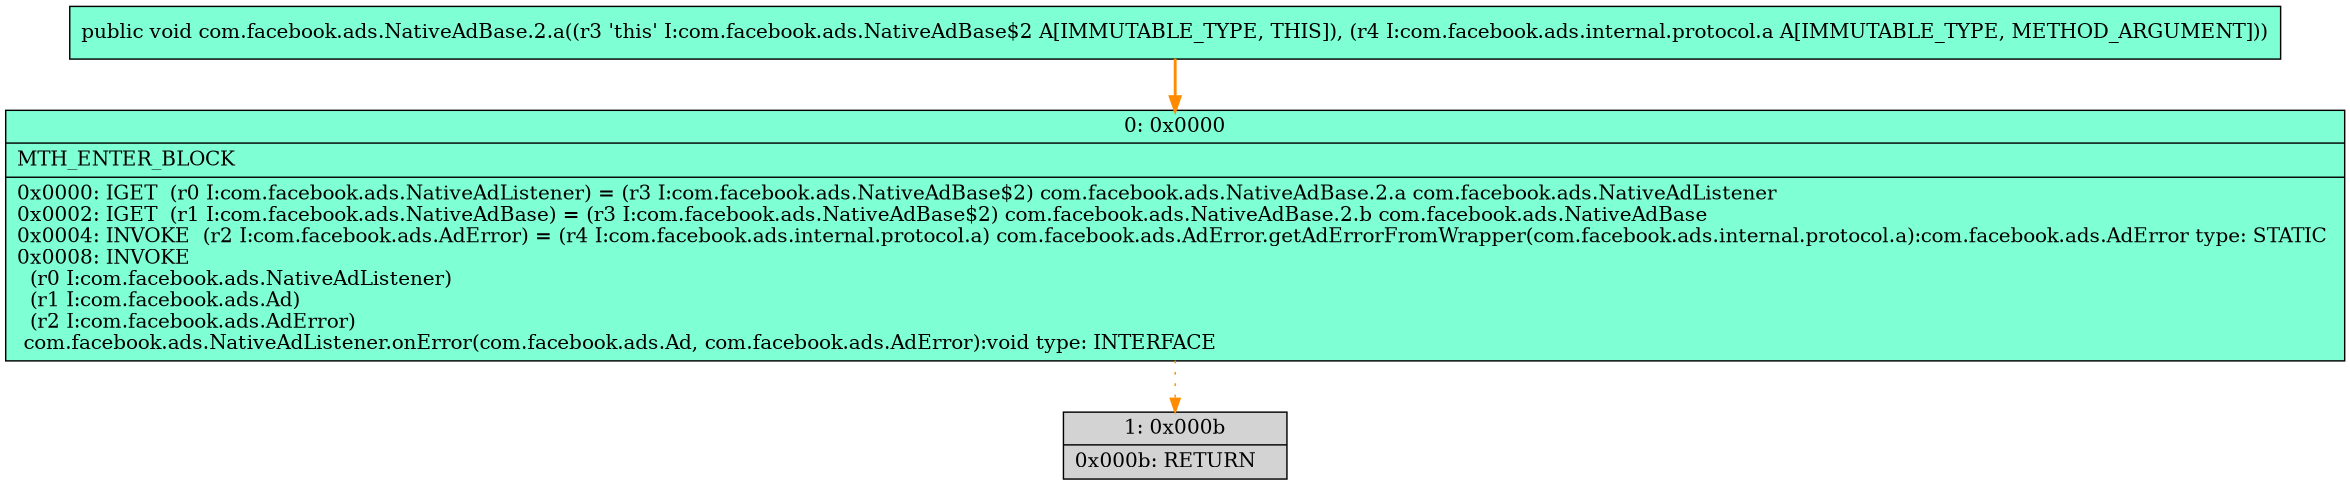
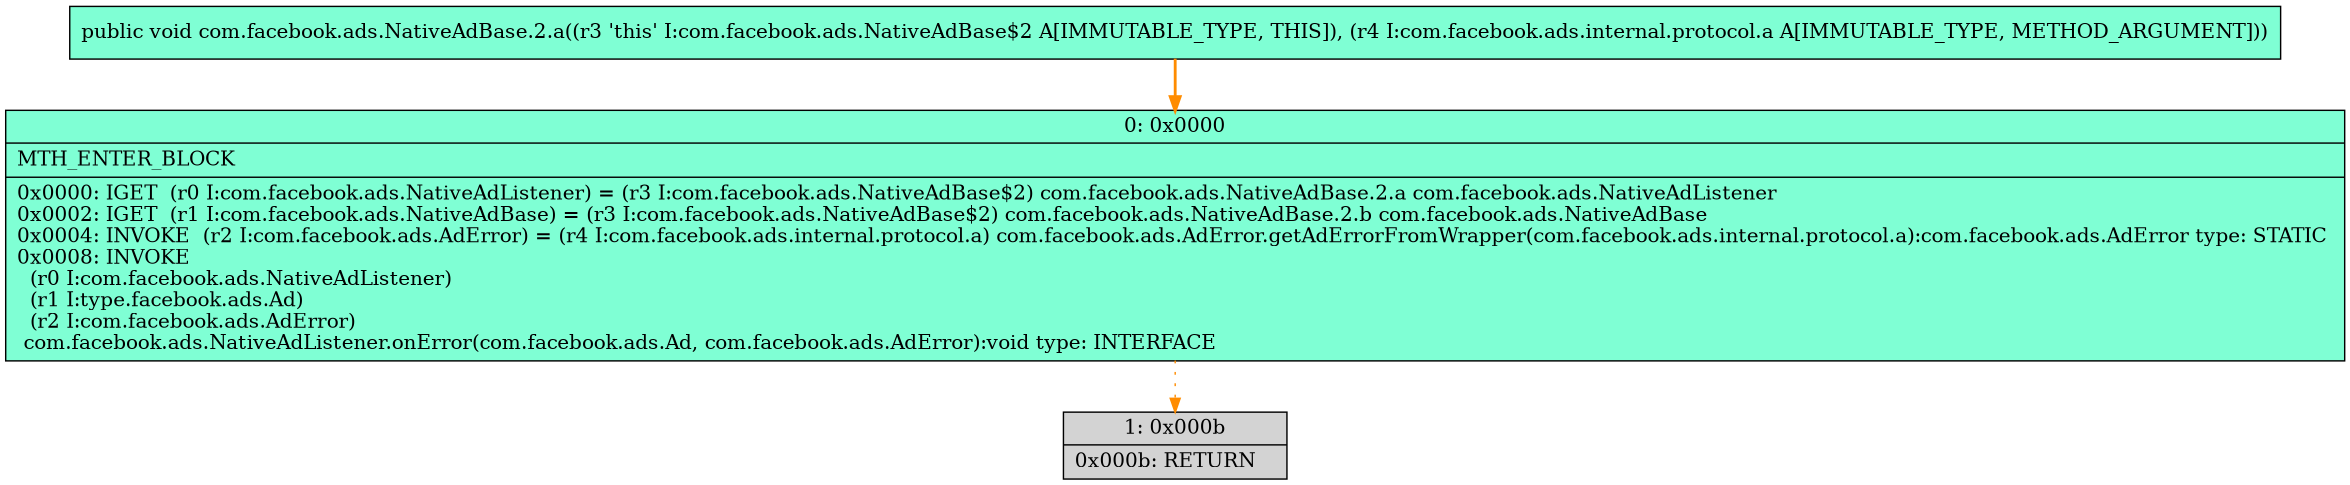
(159, 300) -> (161, 300)
